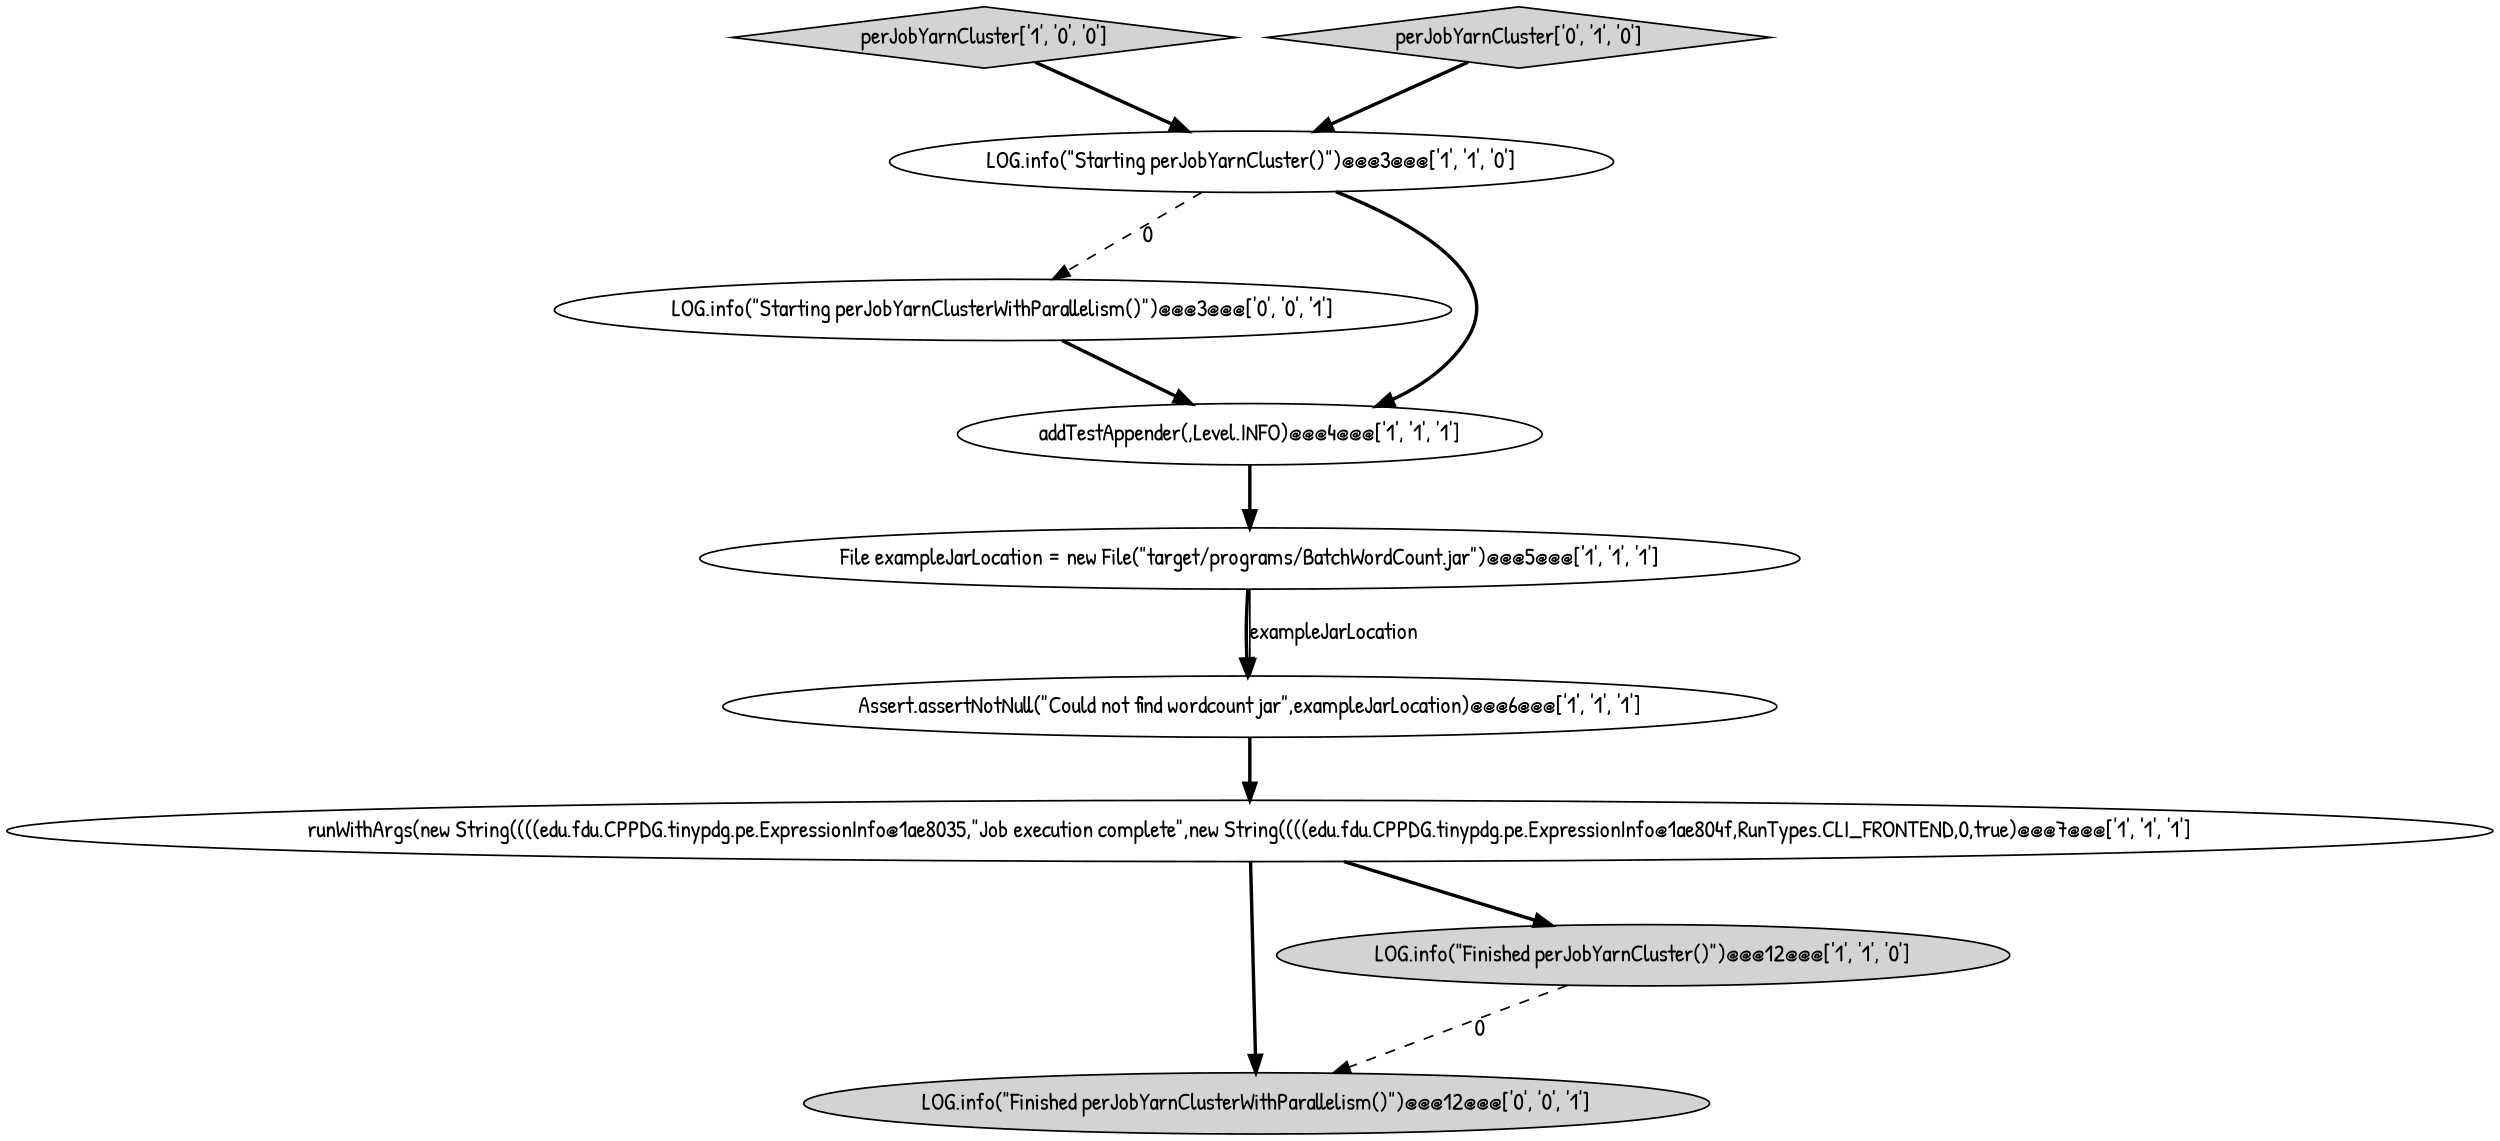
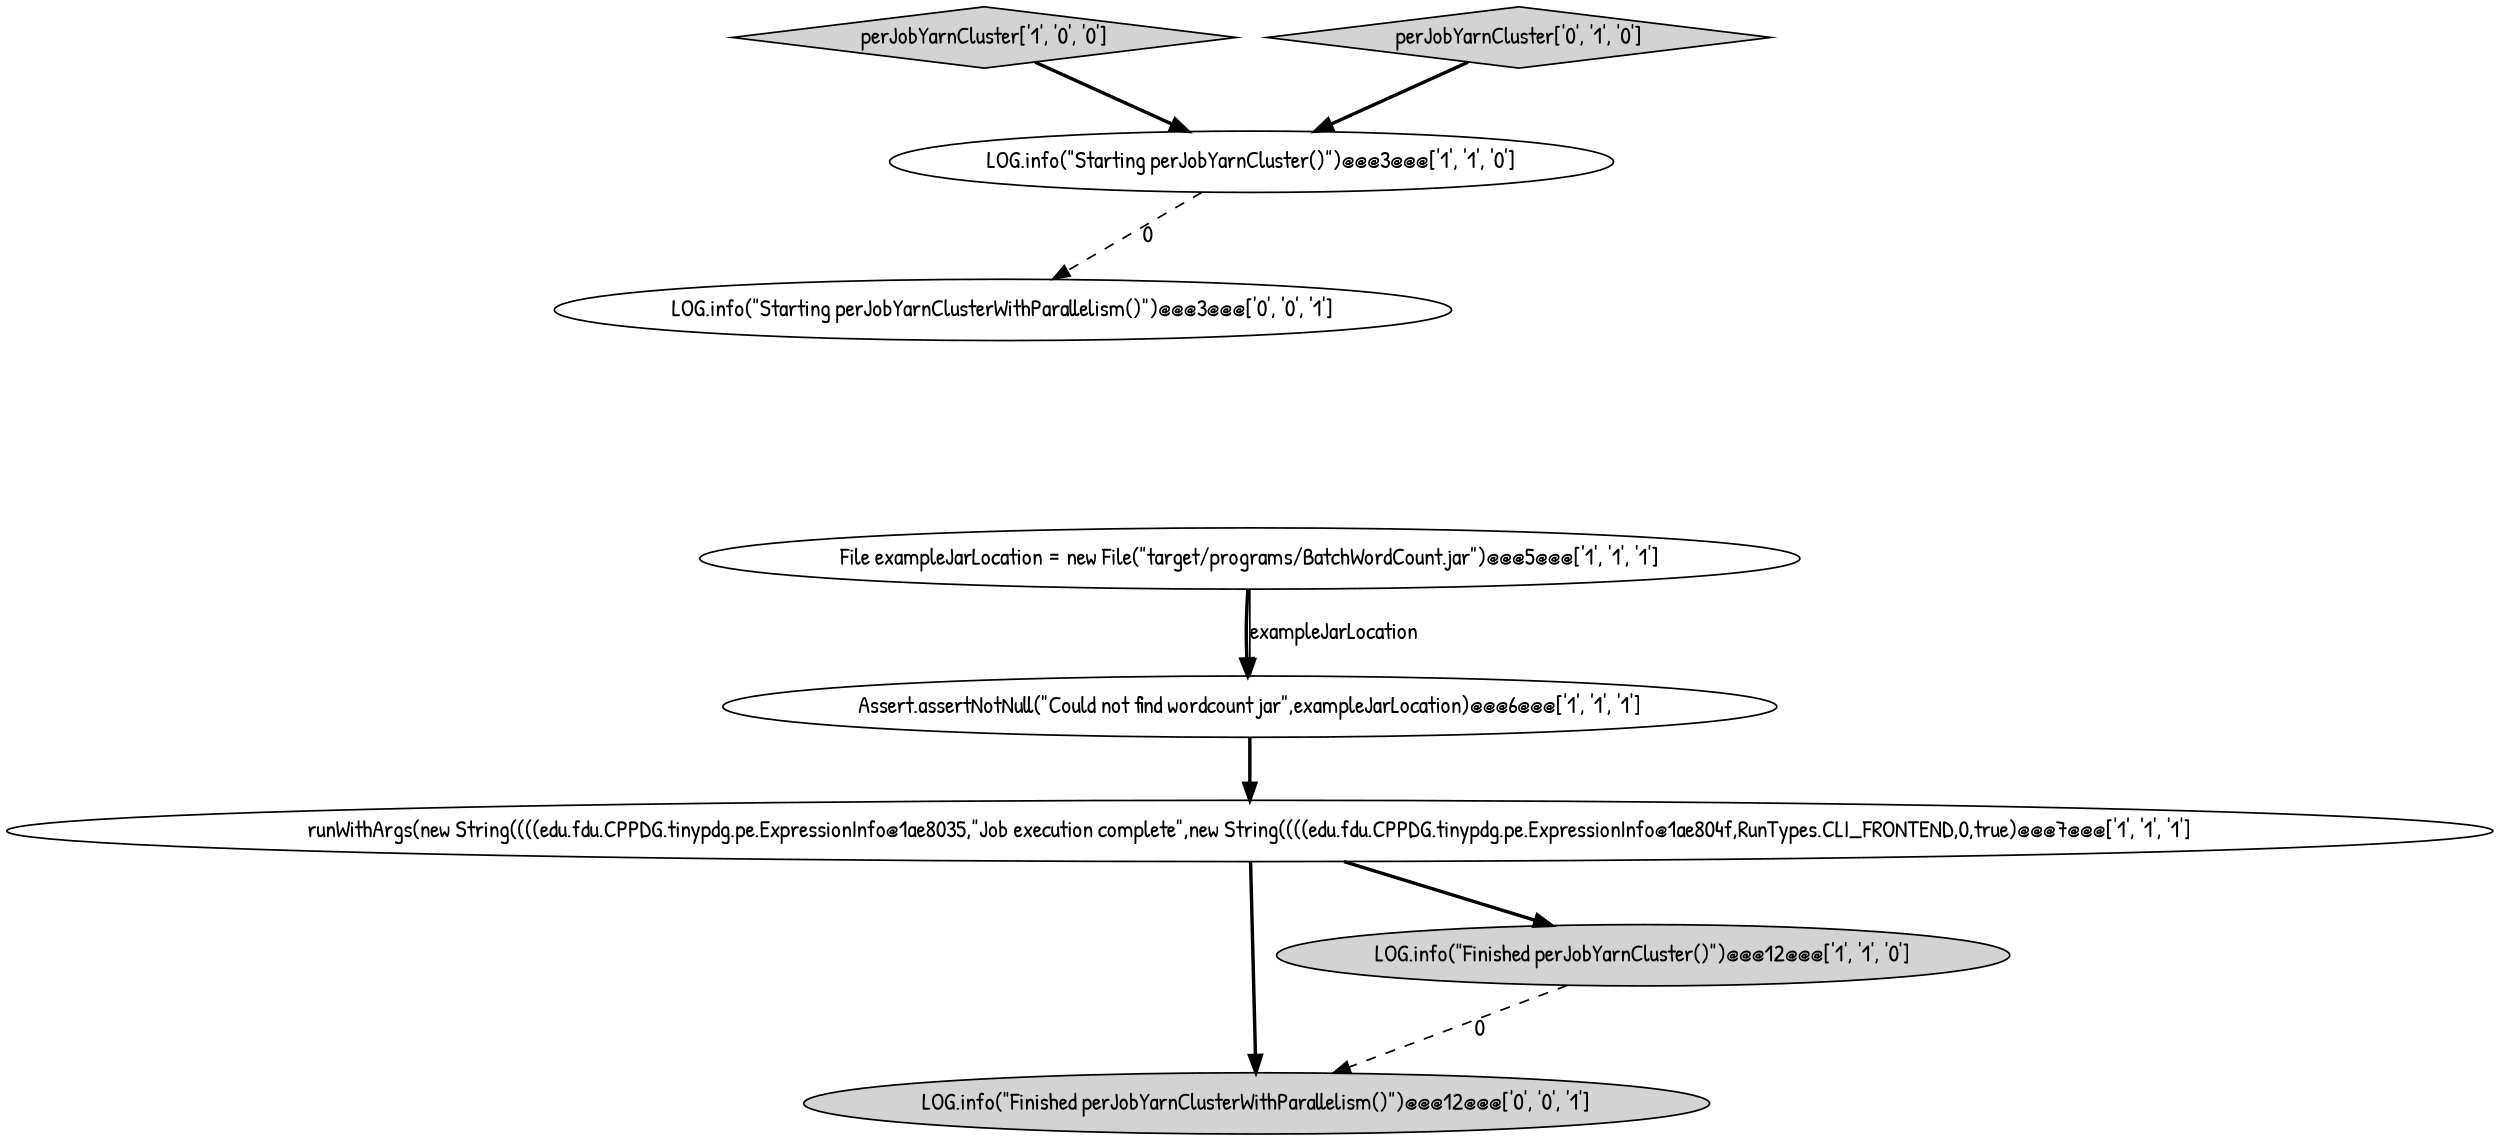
(1250, 434) -> none
